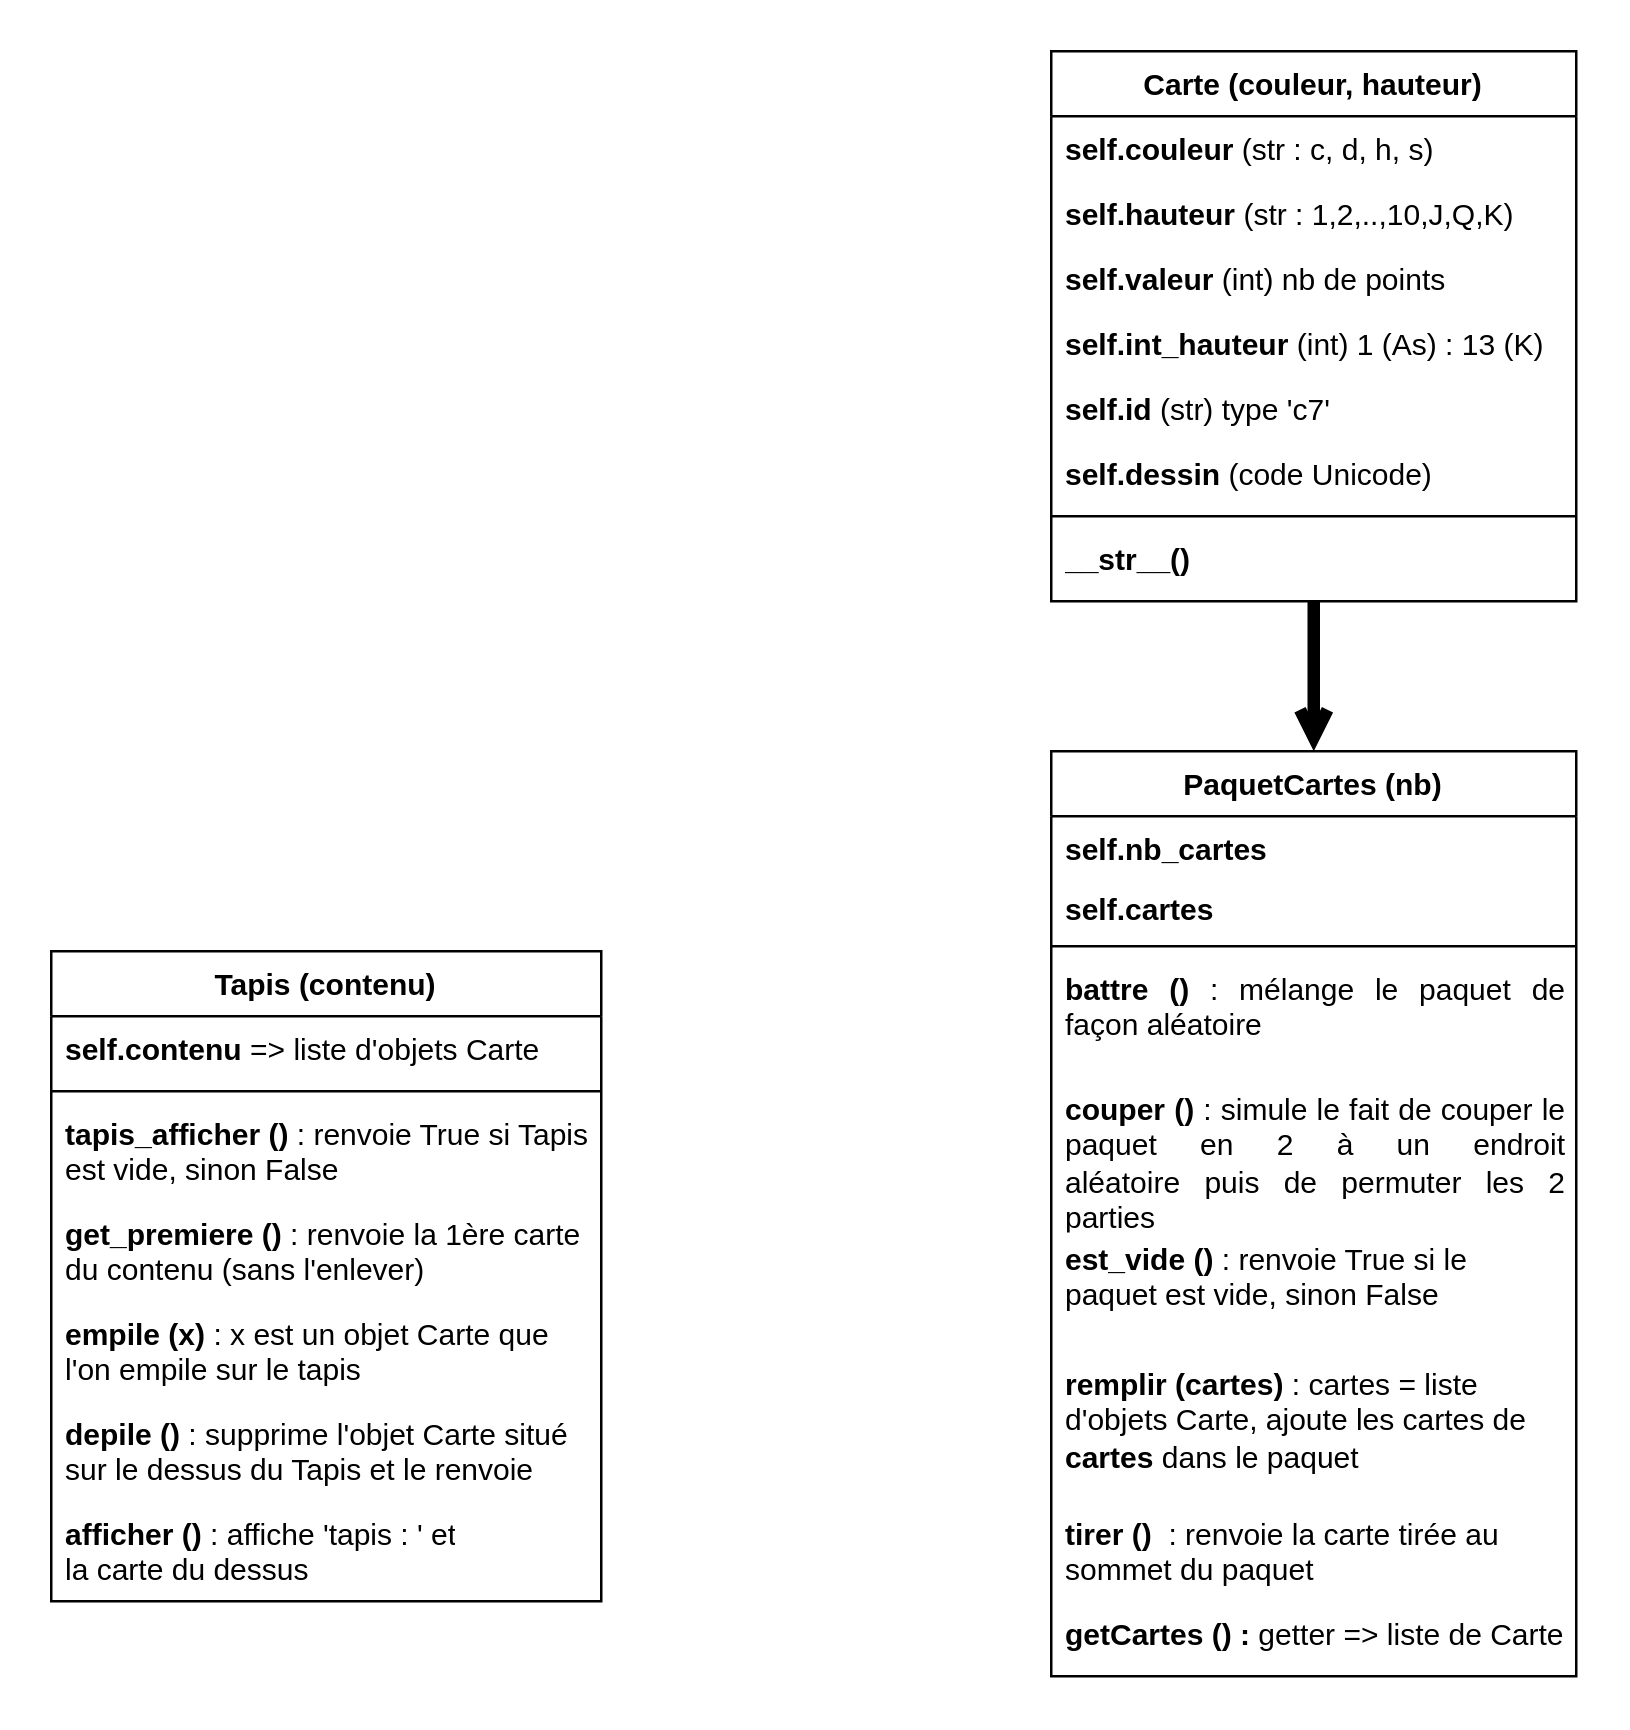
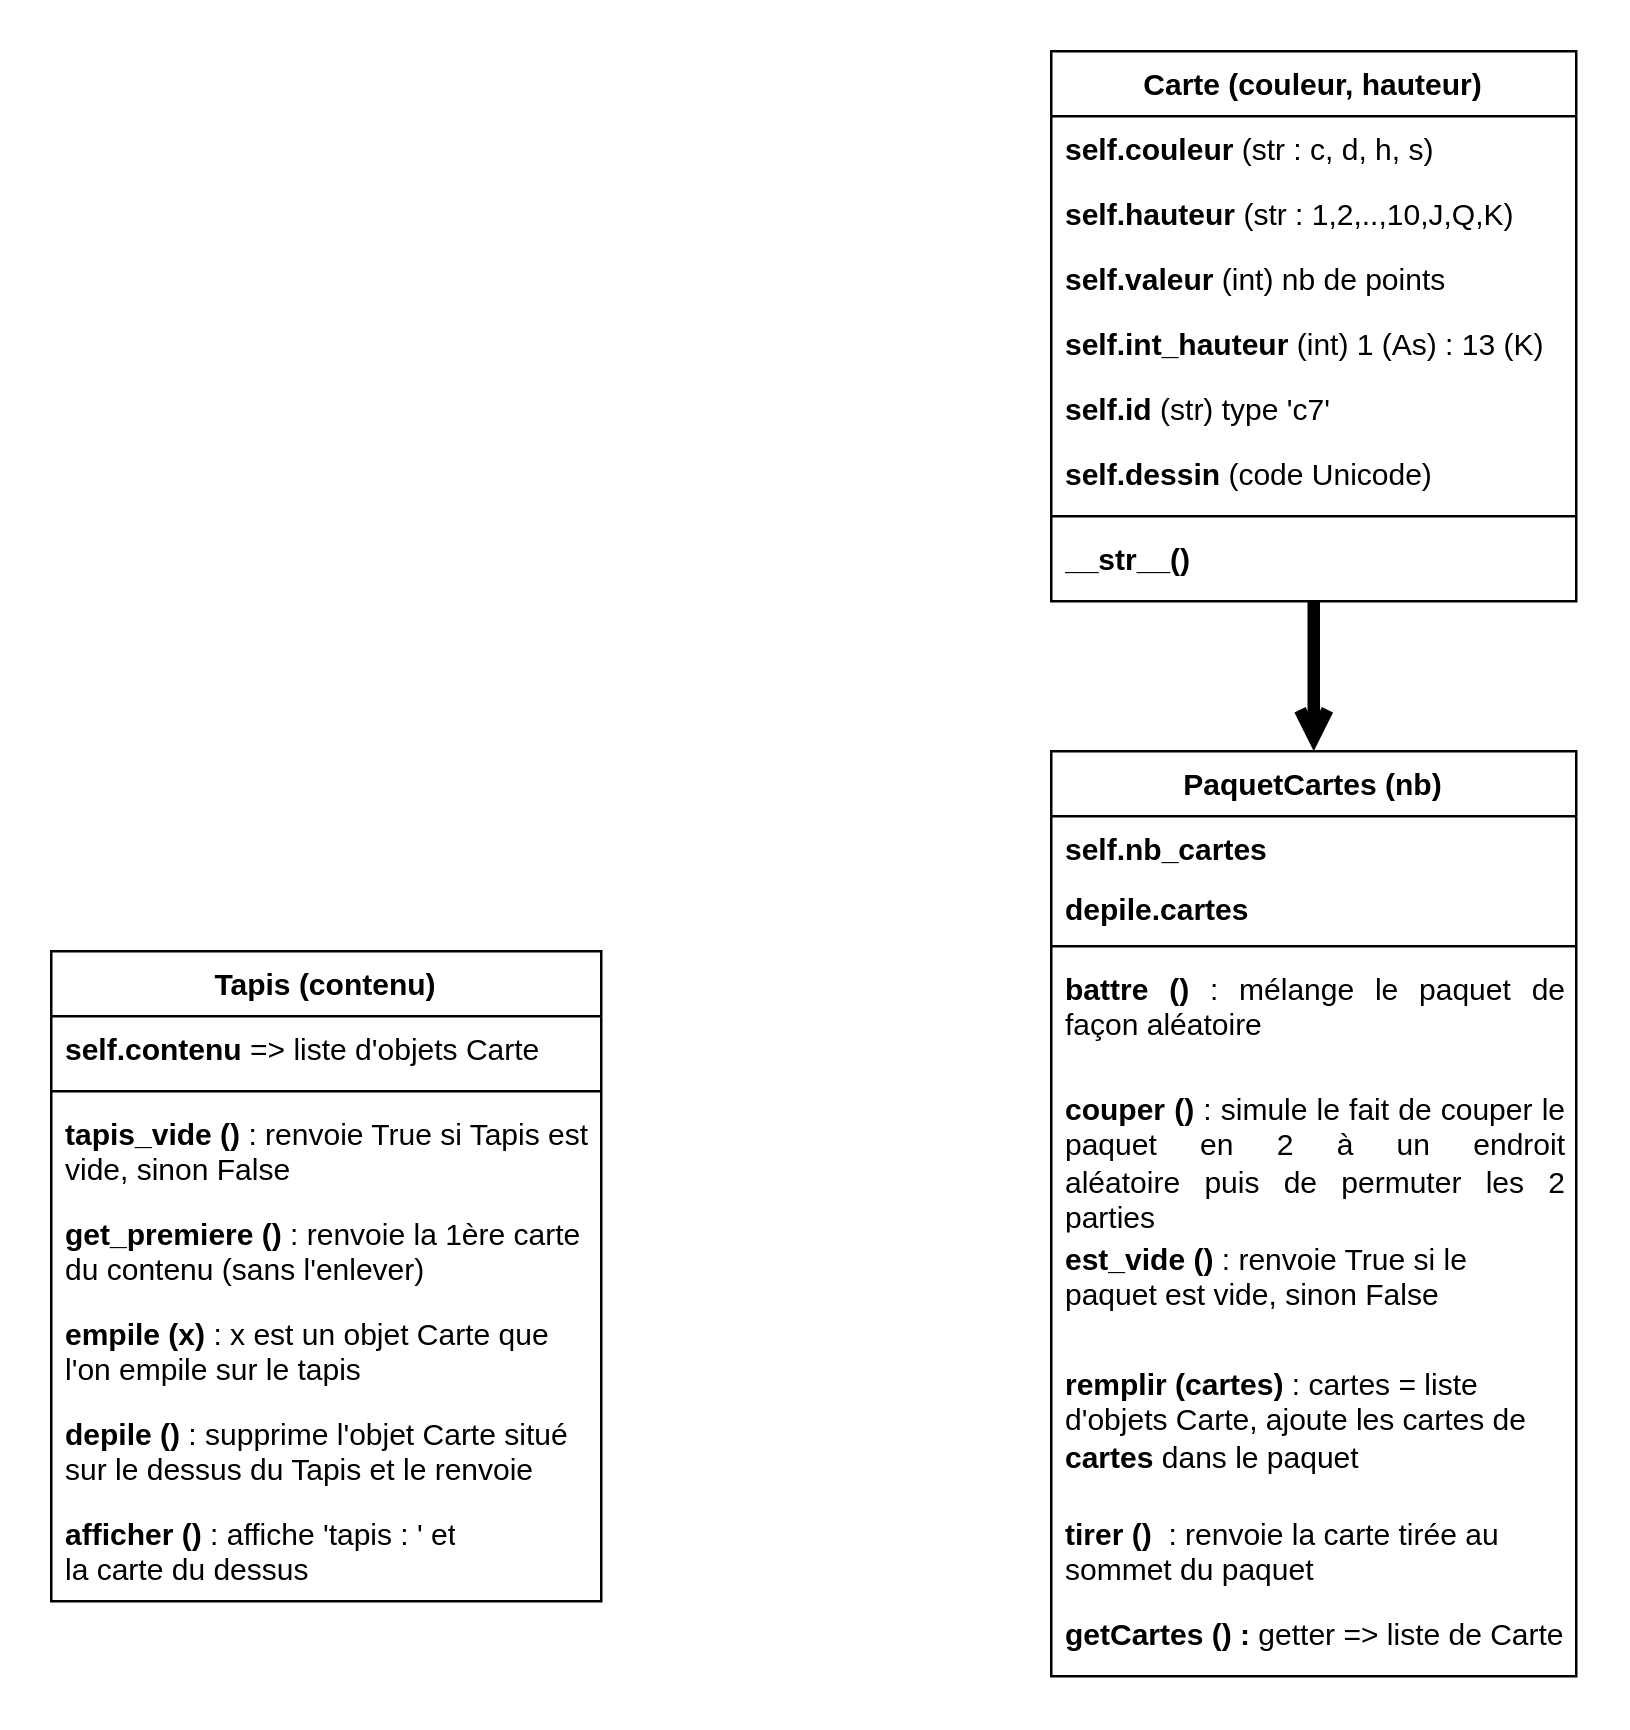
(1151, 912) -> (1164, 912)
(329, 1155) -> (329, 1155)
